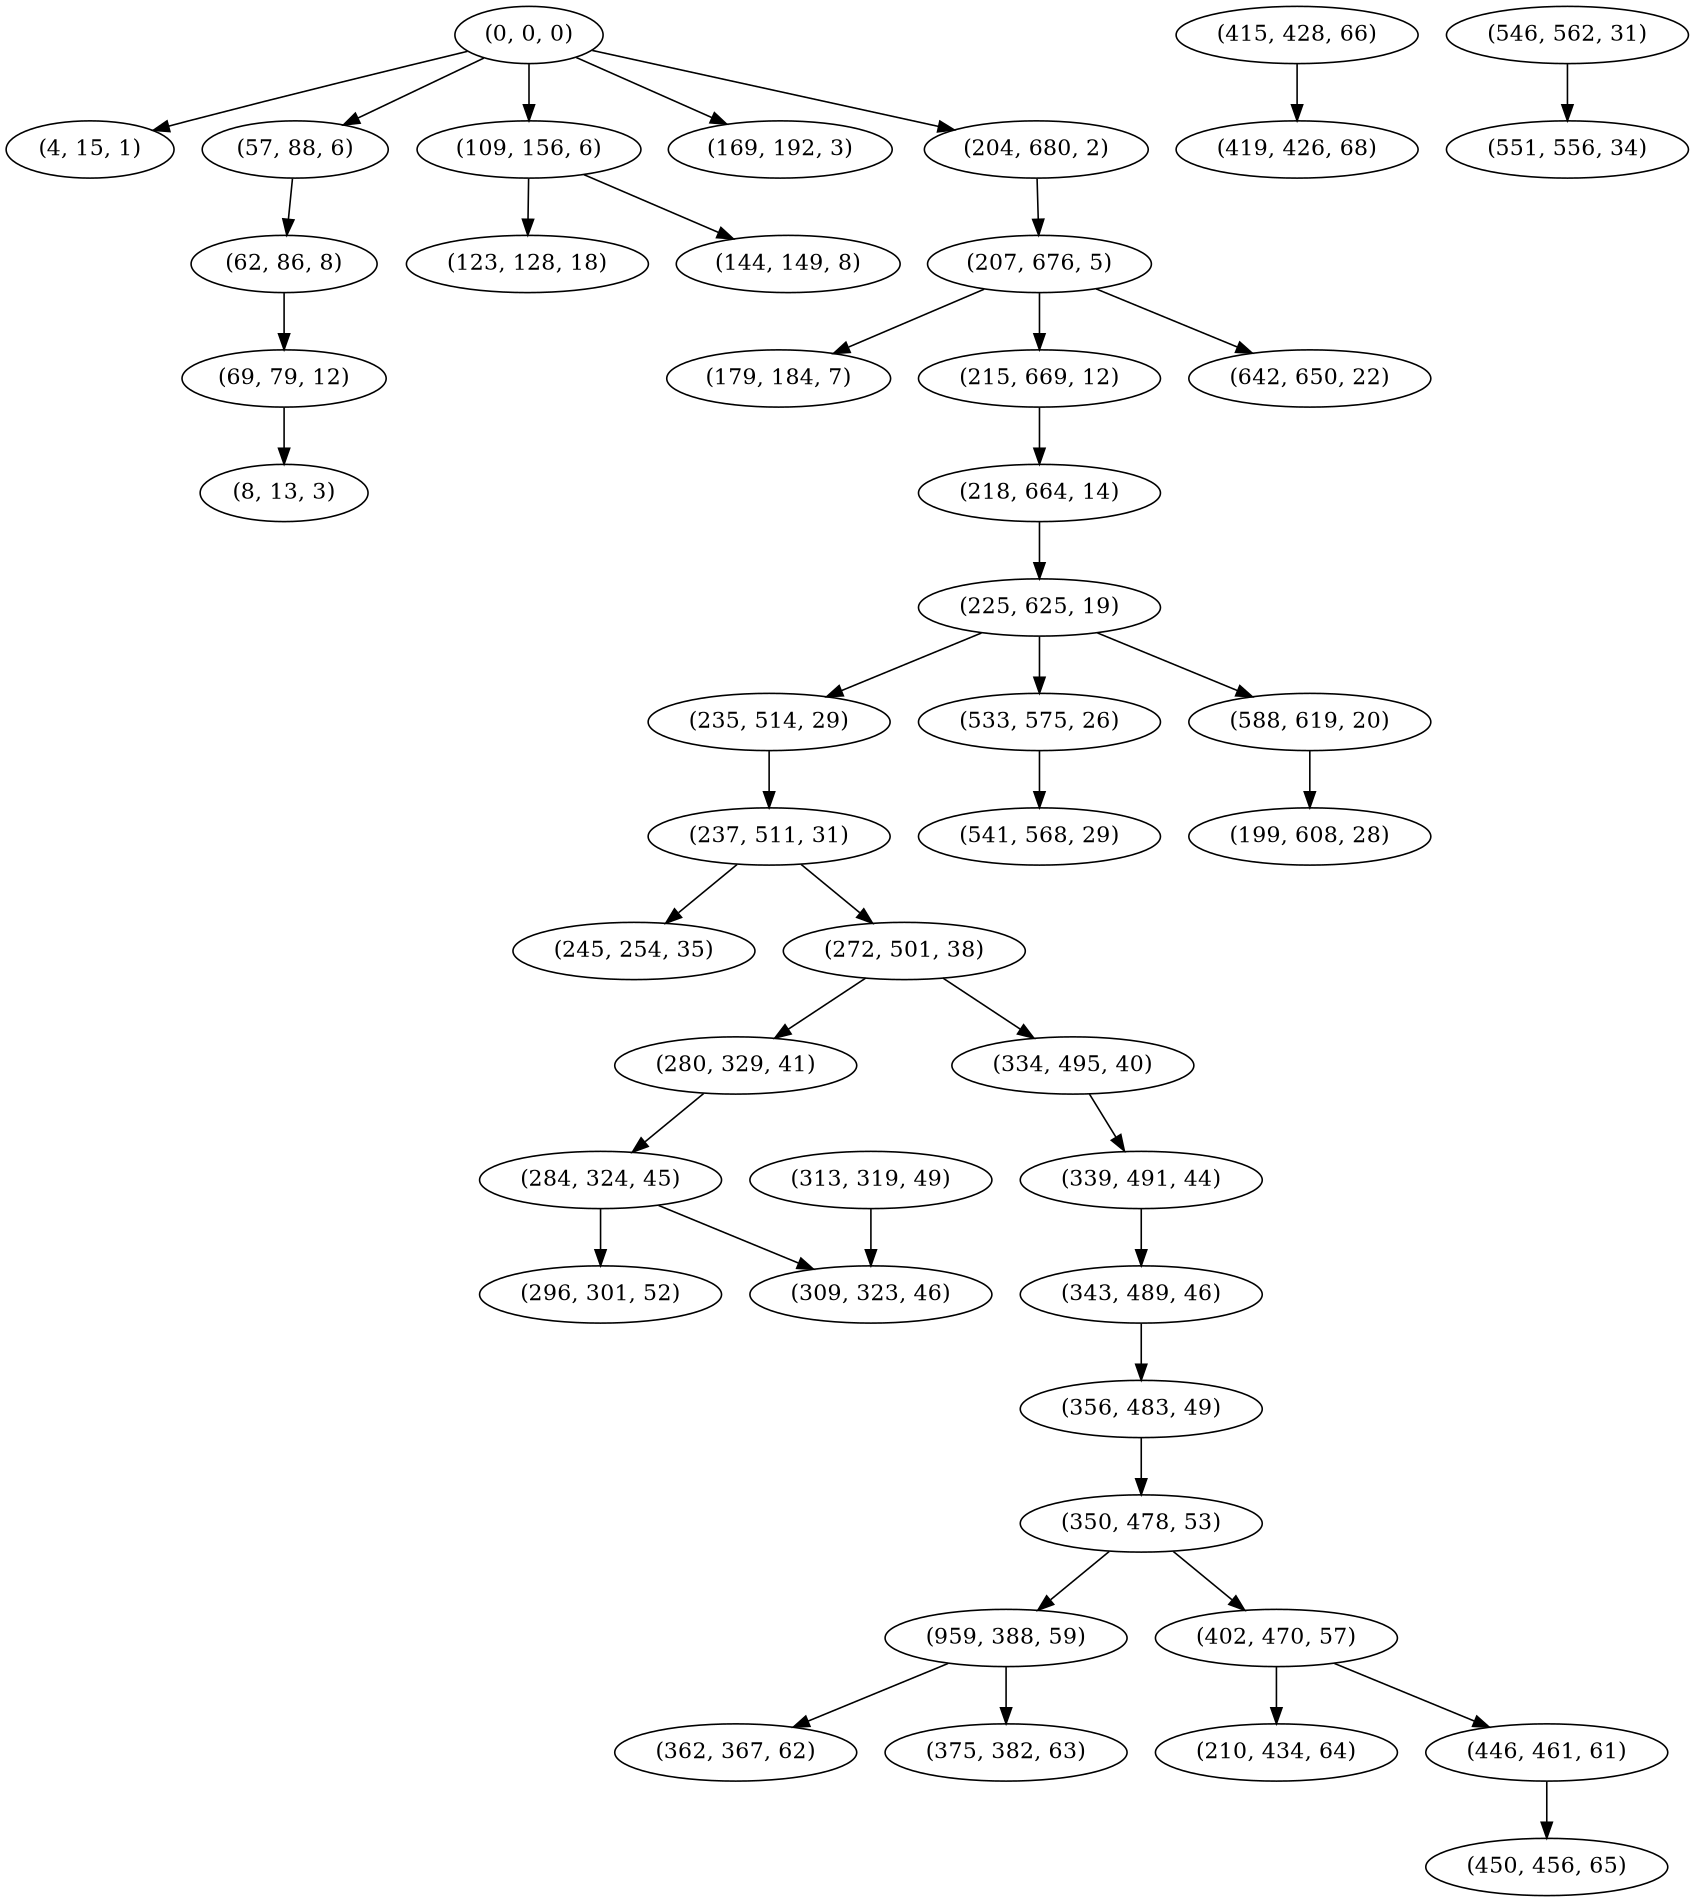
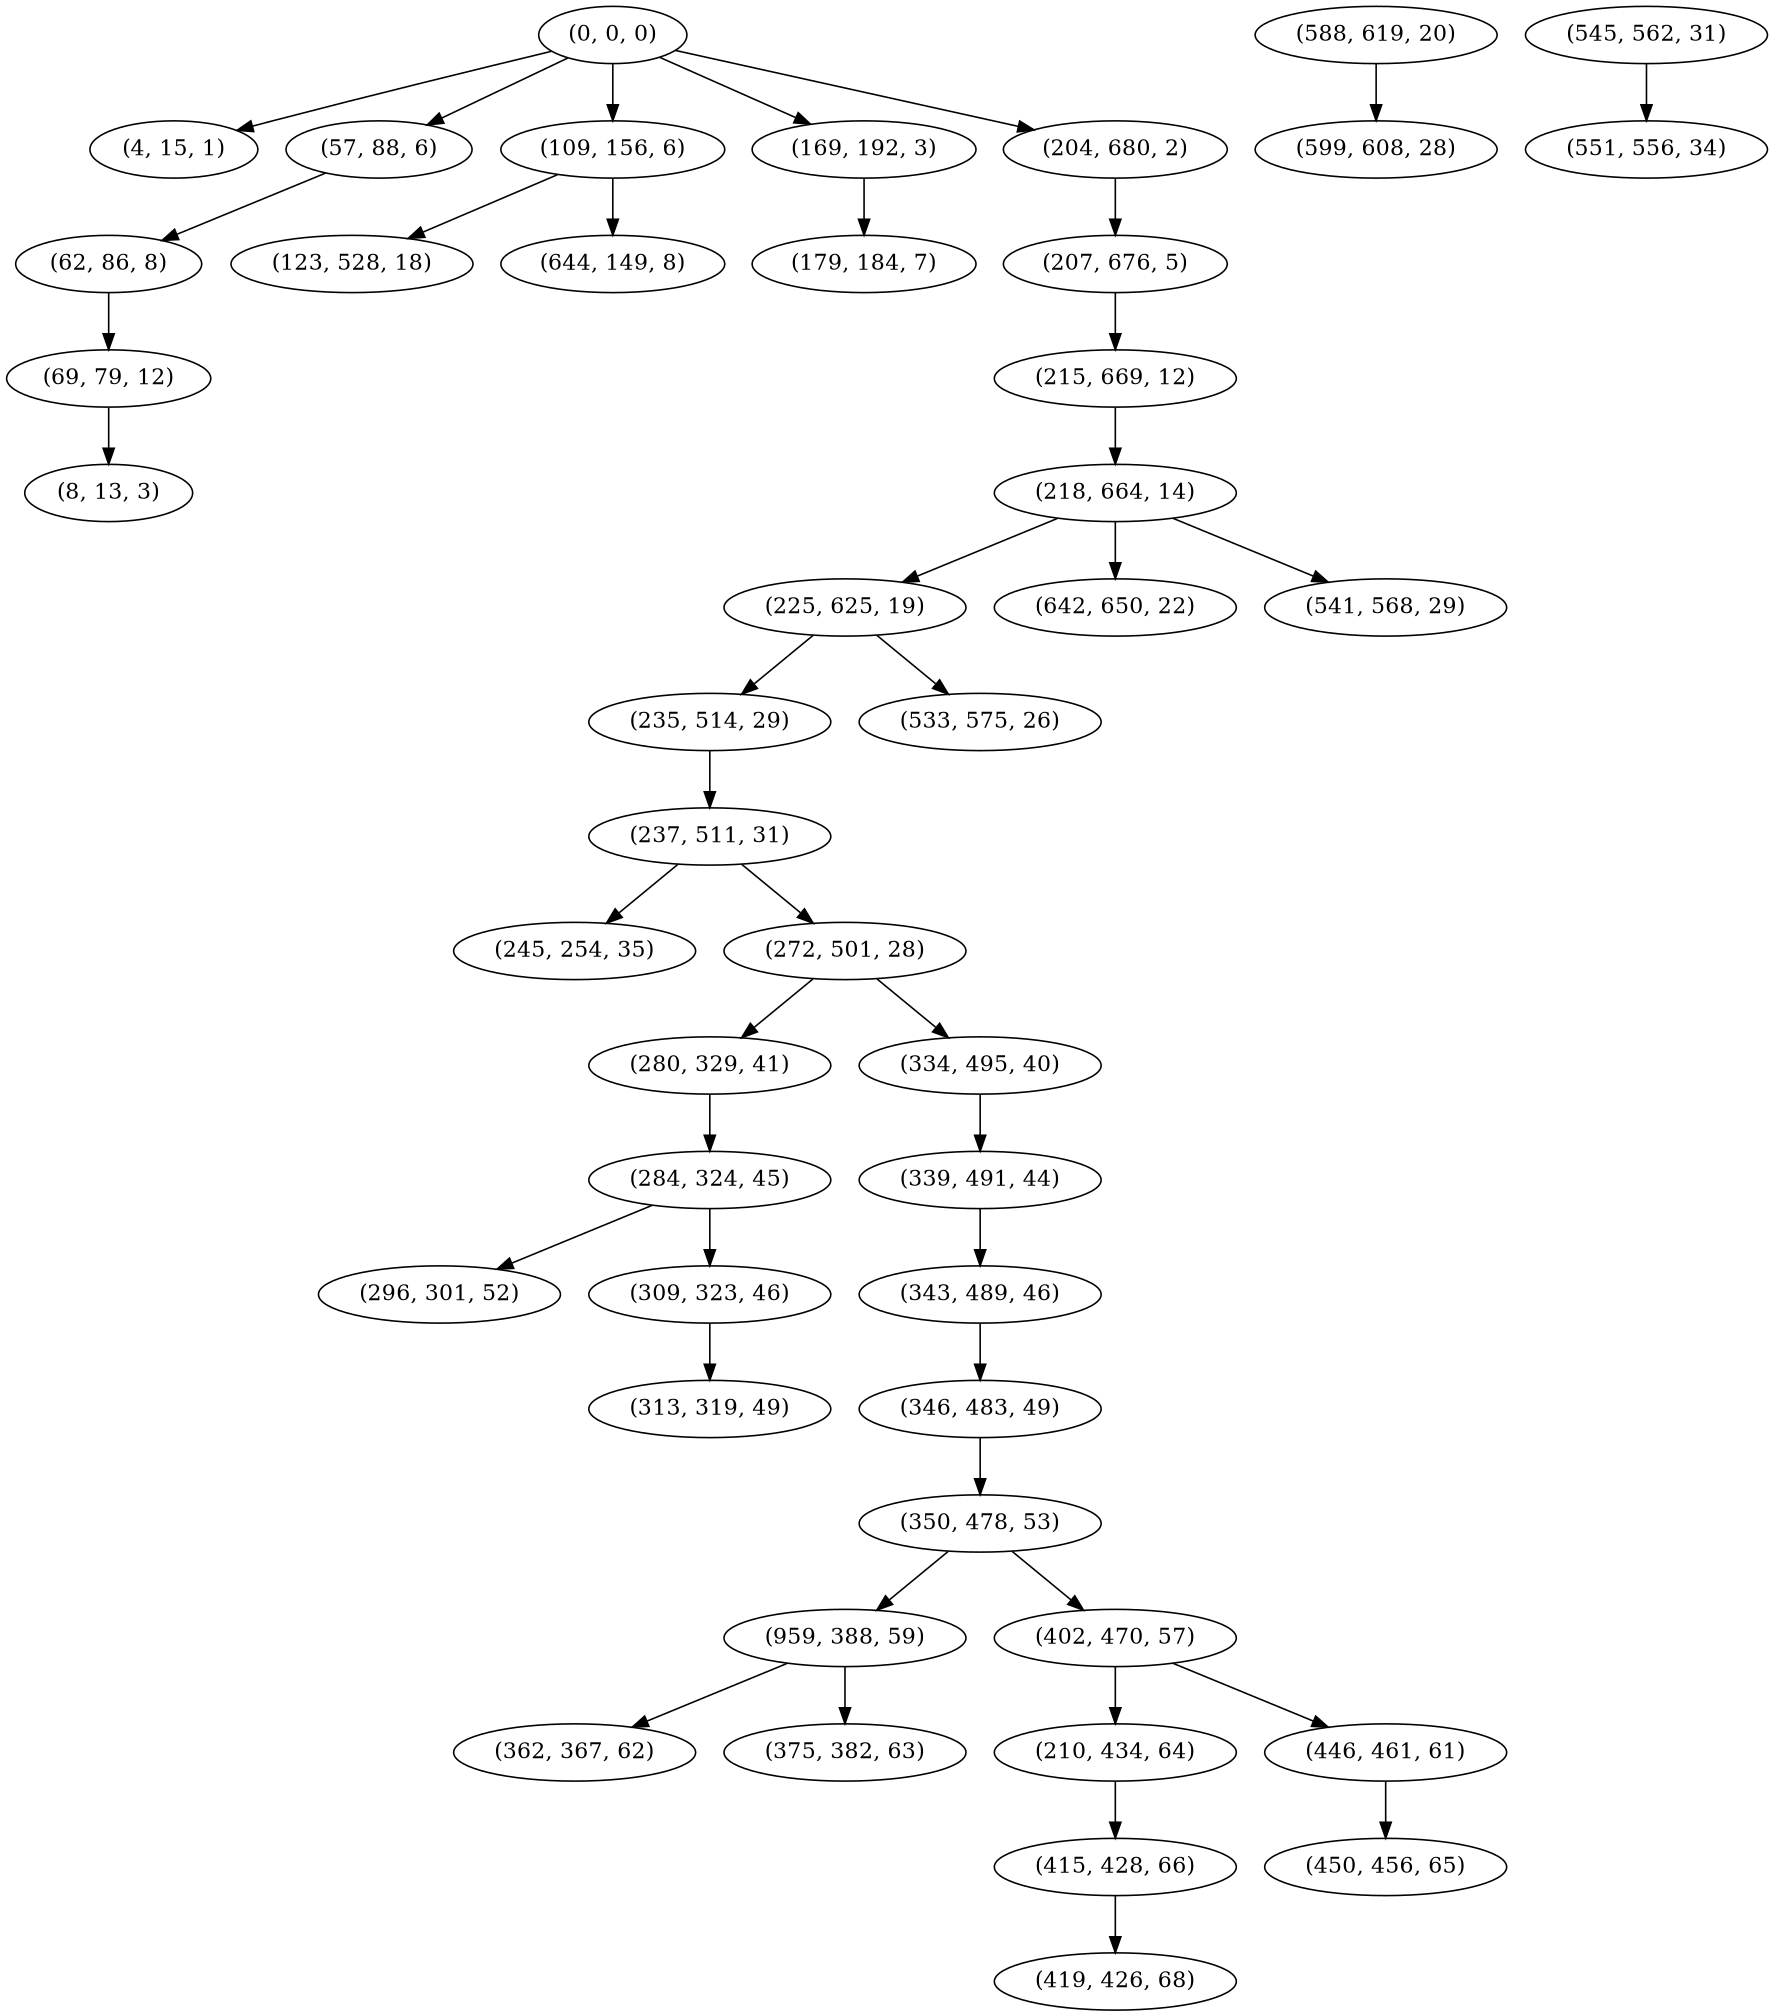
(1567, 35) -> (1646, 35)
(527, 264) -> (352, 264)
(788, 264) -> (613, 264)
(916, 318) -> (864, 199)
(1167, 318) -> (1115, 542)
(1167, 662) -> none
(1039, 771) -> (1243, 547)
(1310, 836) -> (1376, 149)
(904, 951) -> (845, 951)
(871, 1229) -> (710, 1344)
(1141, 1409) -> (980, 1409)
none -> (1115, 1802)
